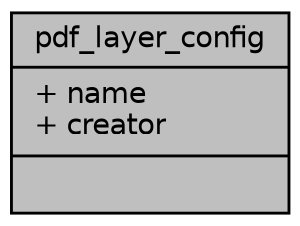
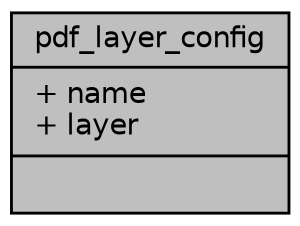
(100, 126) -> (87, 126)
